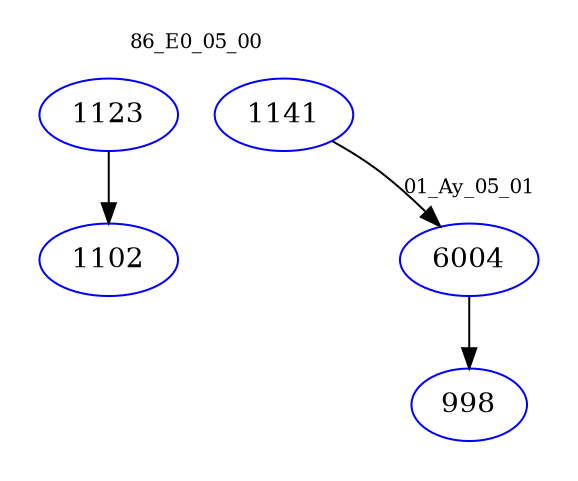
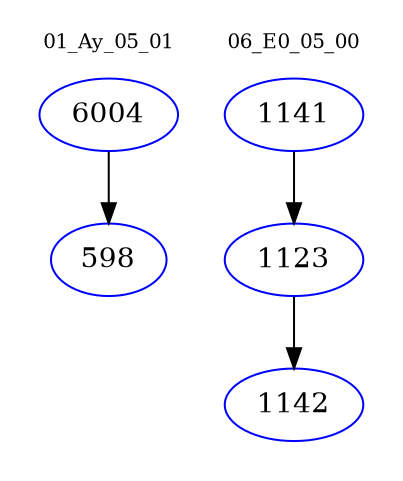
(196, 43) -> (294, 43)
(397, 186) -> (294, 177)
(109, 260) -> (294, 405)
(469, 405) -> (109, 260)
